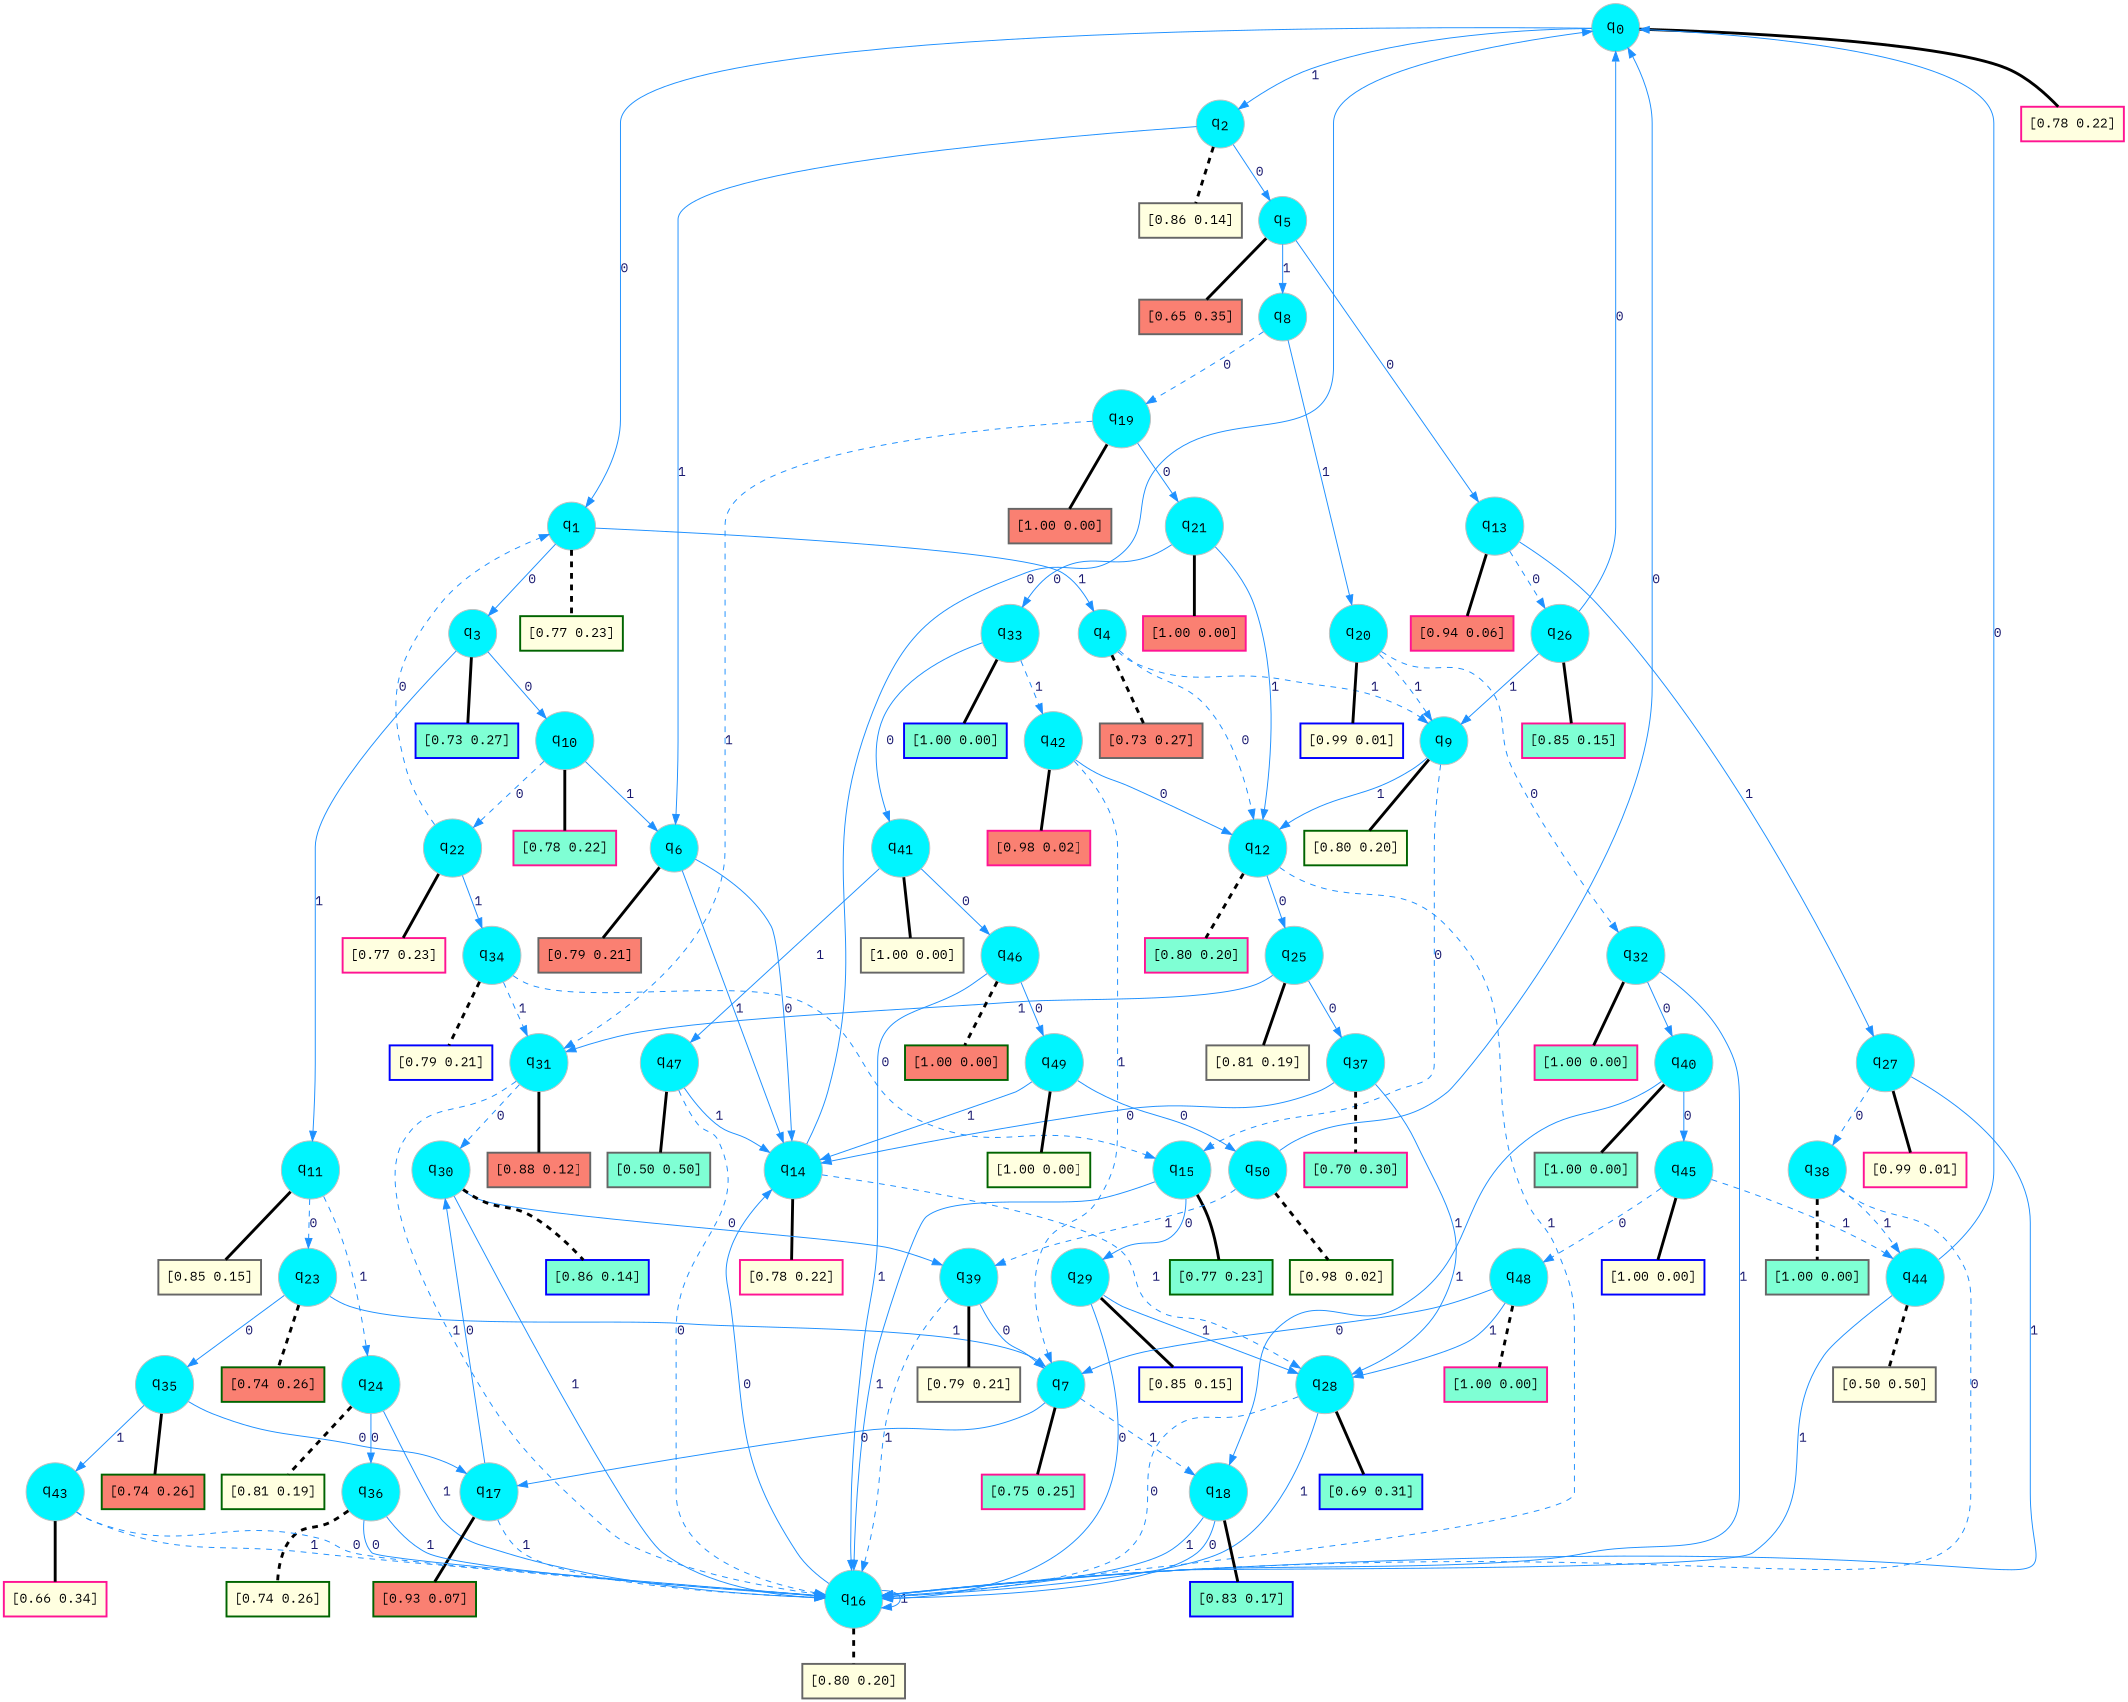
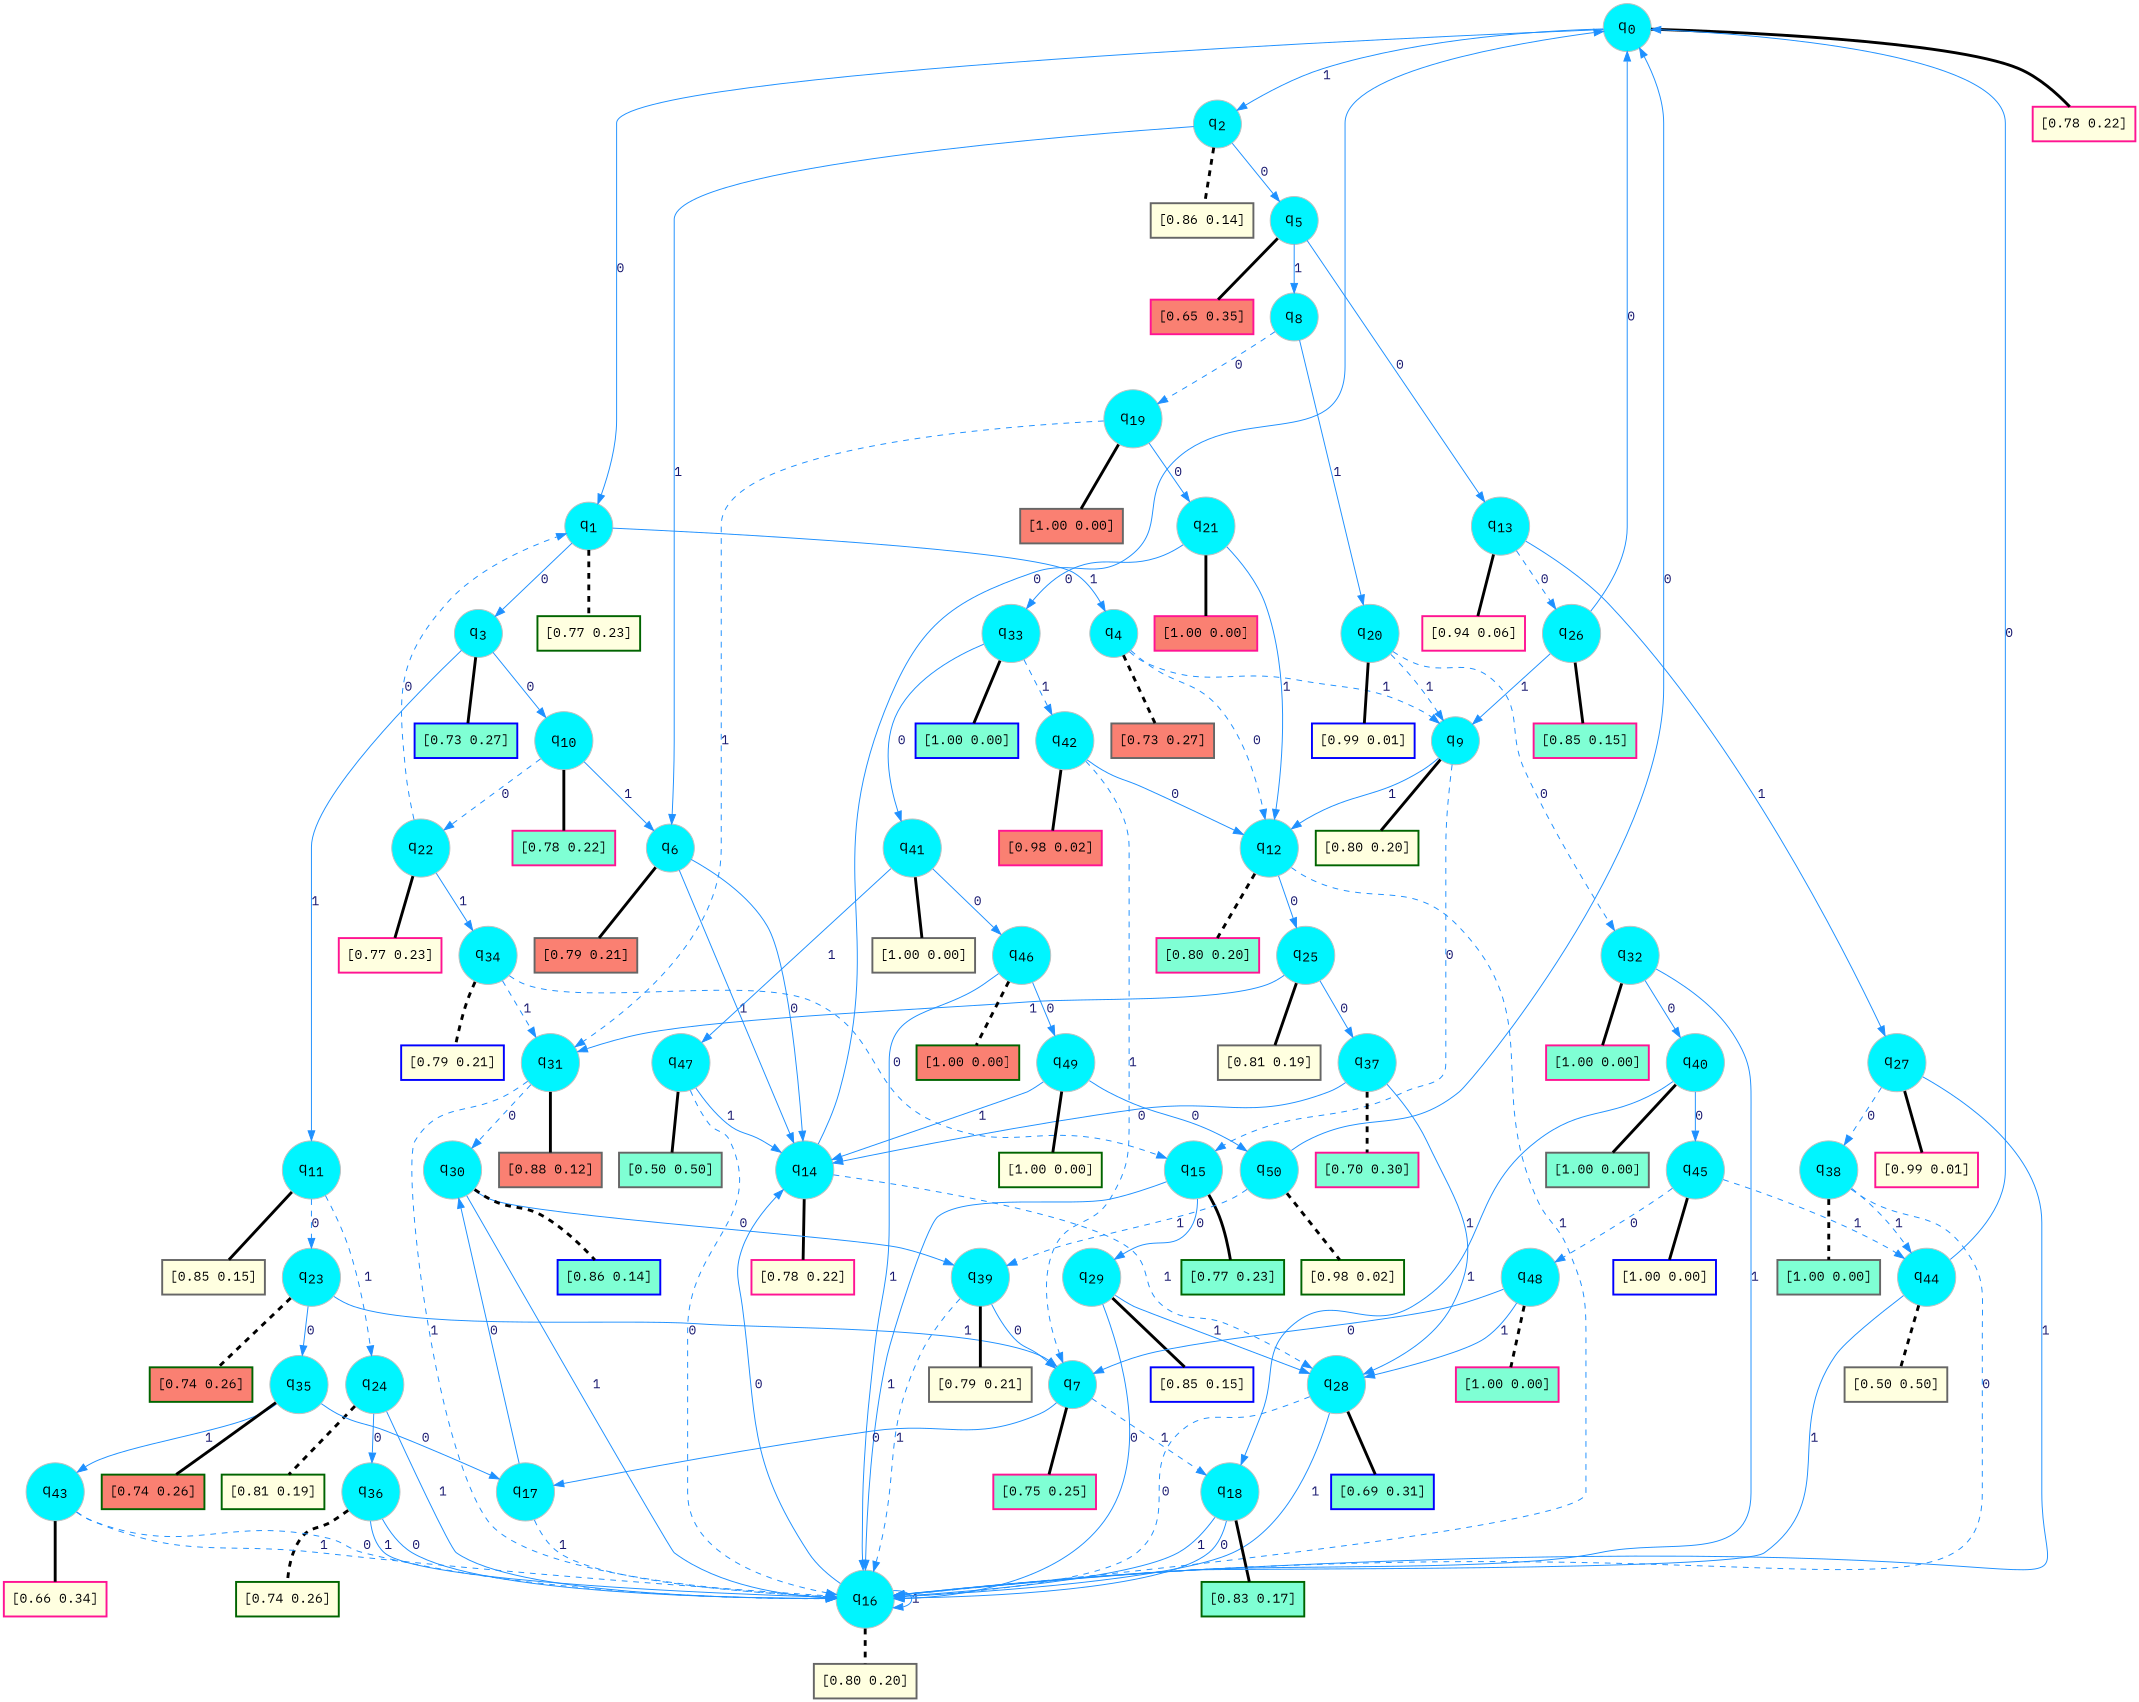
(1191, 317) -> (1202, 317)
(1462, 633) -> (1474, 633)
(425, 1599) -> none
(1241, 1599) -> (1253, 1599)
